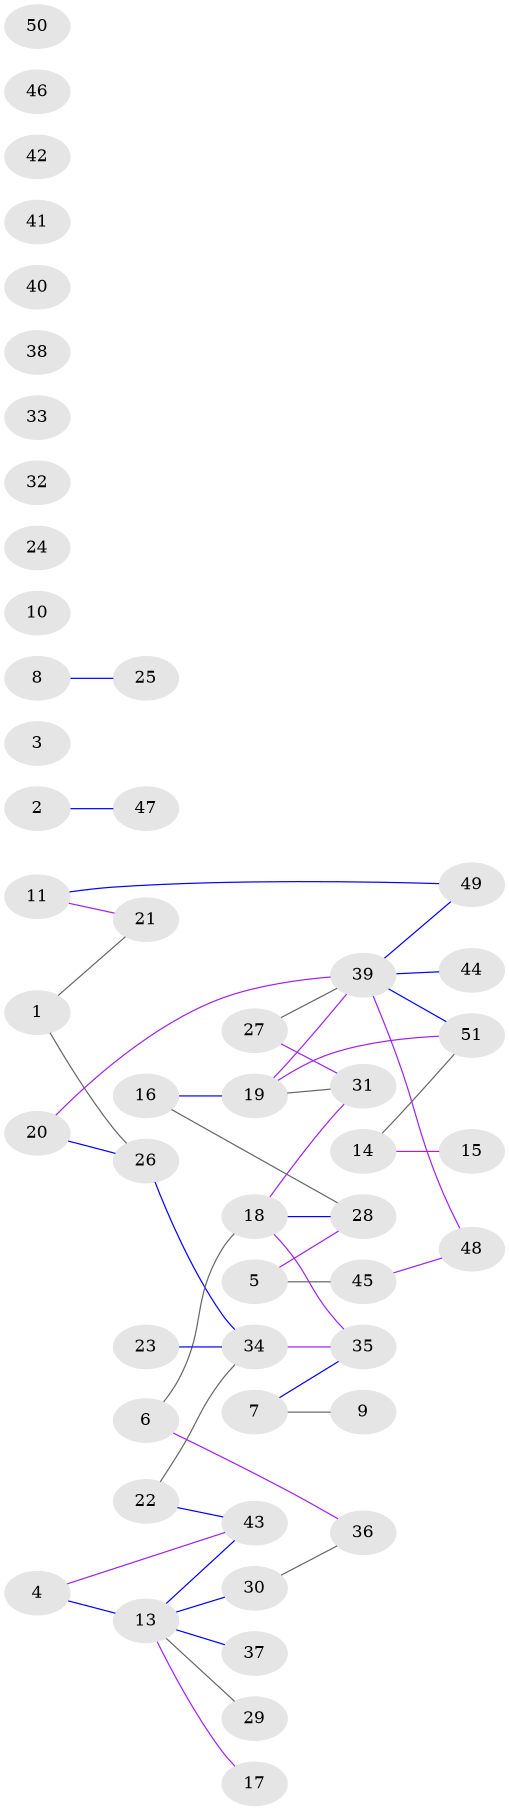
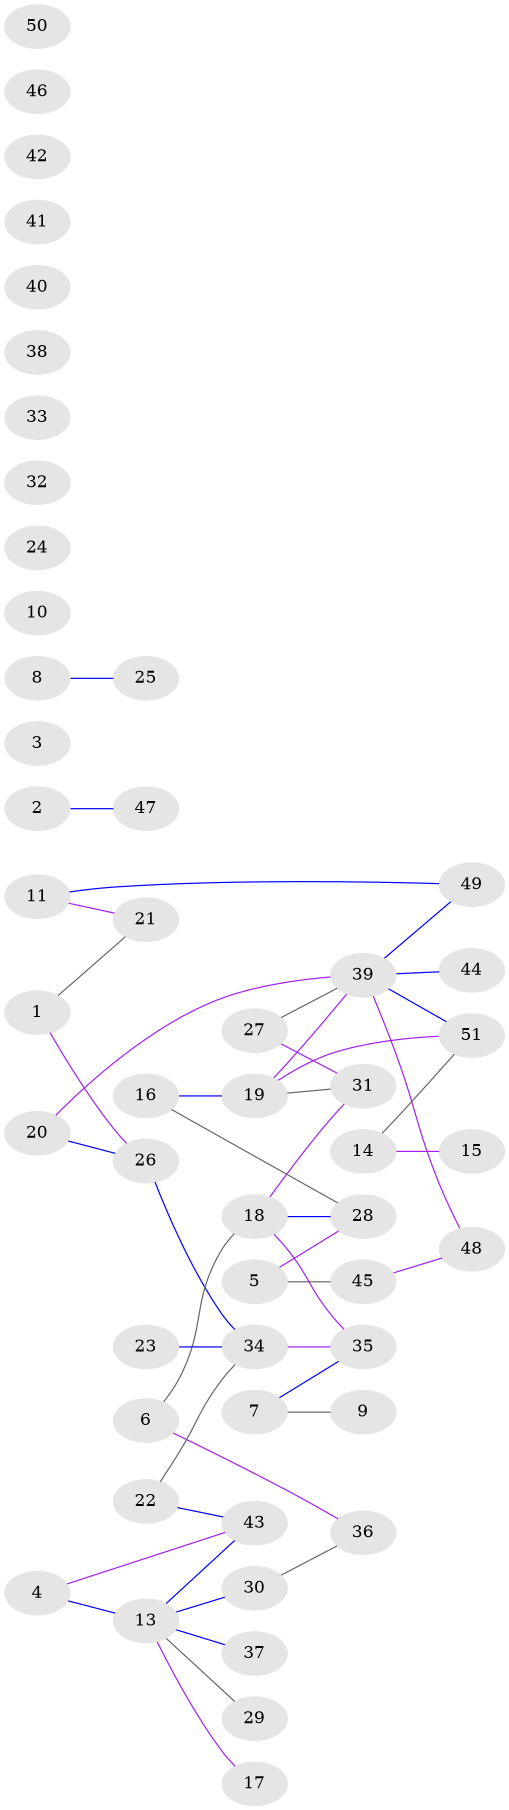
(89, 1096) -> (89, 1096)
